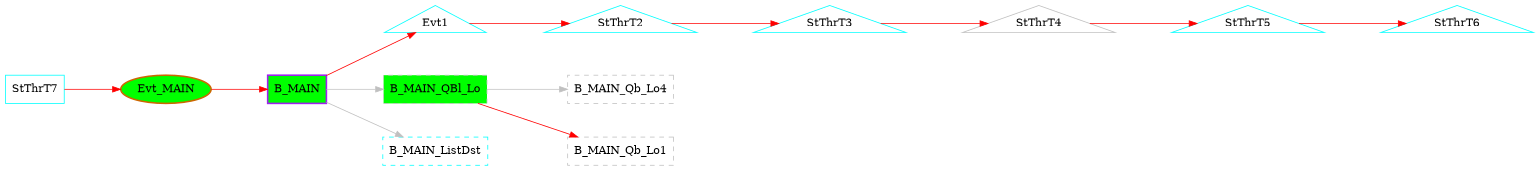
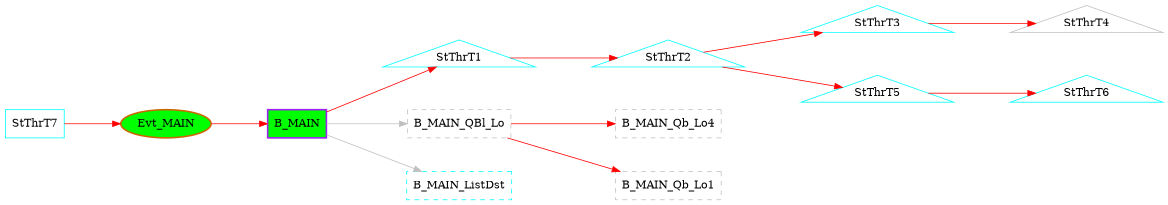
(435, 24) -> (459, 58)
(1139, 24) -> (779, 77)
(435, 89) -> (459, 124)
(523, 89) -> (559, 124)
